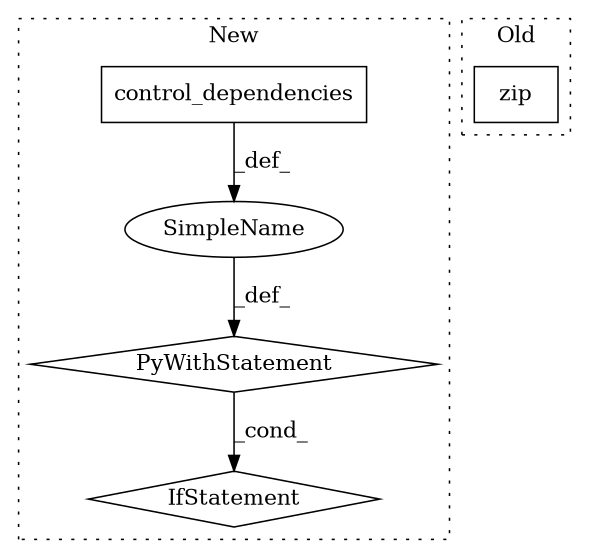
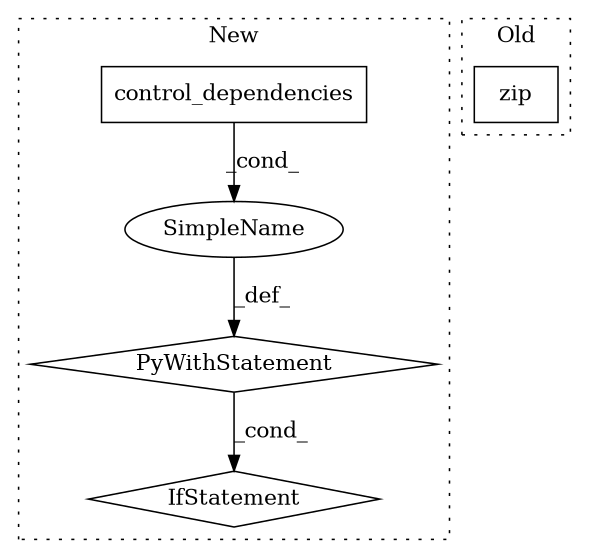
(263, 162) -> (263, 162)
